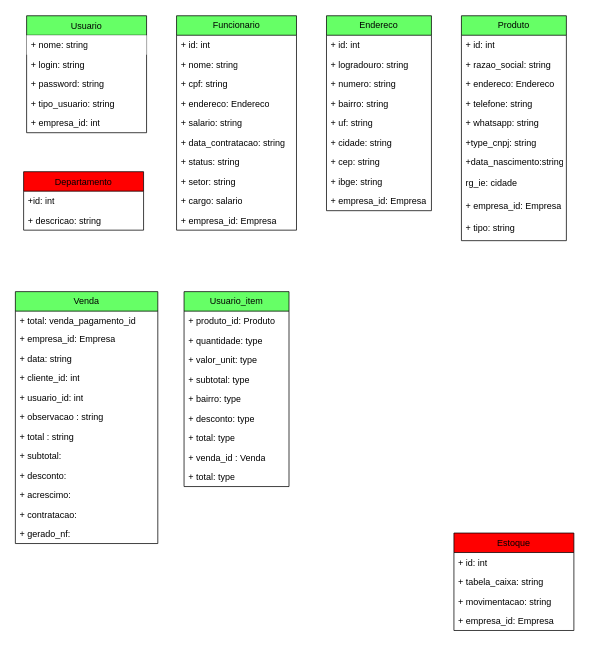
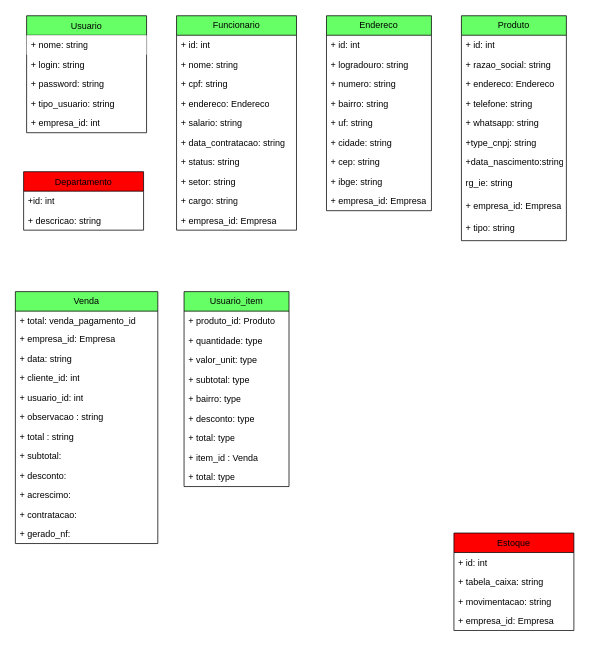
(494, 184) -> (494, 184)
(216, 202) -> (214, 202)
(228, 458) -> (224, 458)
